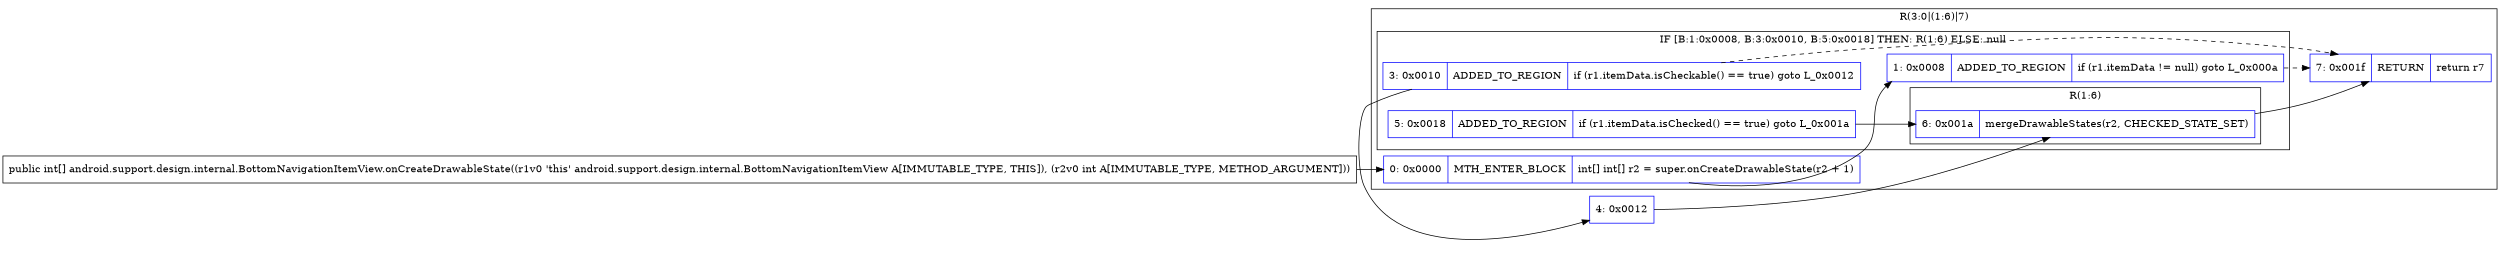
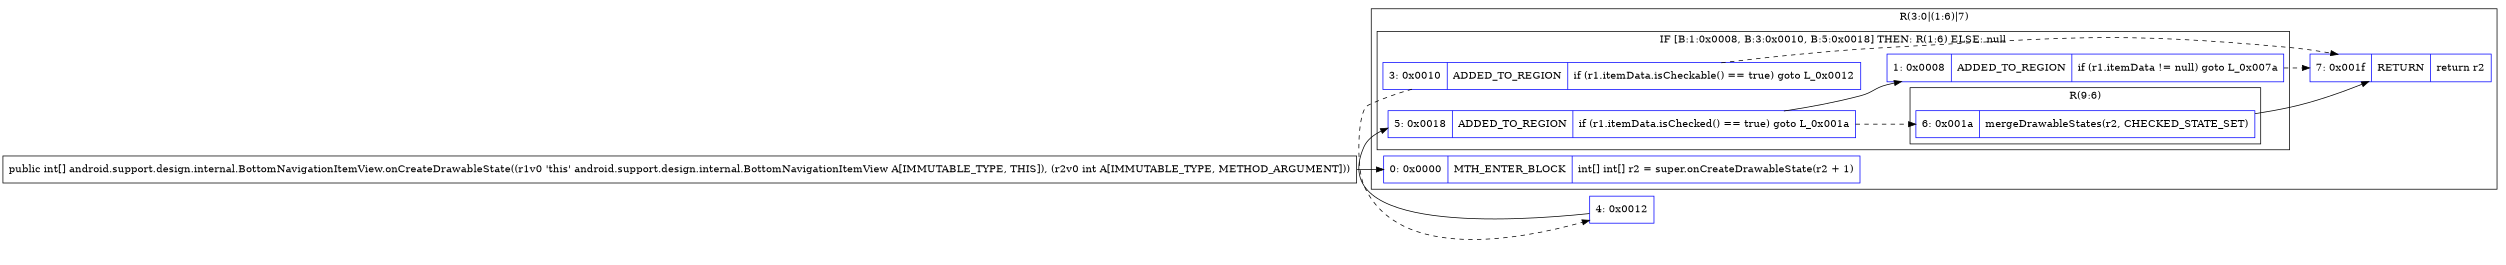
(2178, 68) -> (2178, 68)
(2461, 68) -> (2461, 68)
(2085, 96) -> (2085, 96)
(1882, 124) -> (1882, 124)
(1814, 175) -> (1840, 101)
(1842, 195) -> (1441, 216)
(1401, 225) -> (1401, 225)
